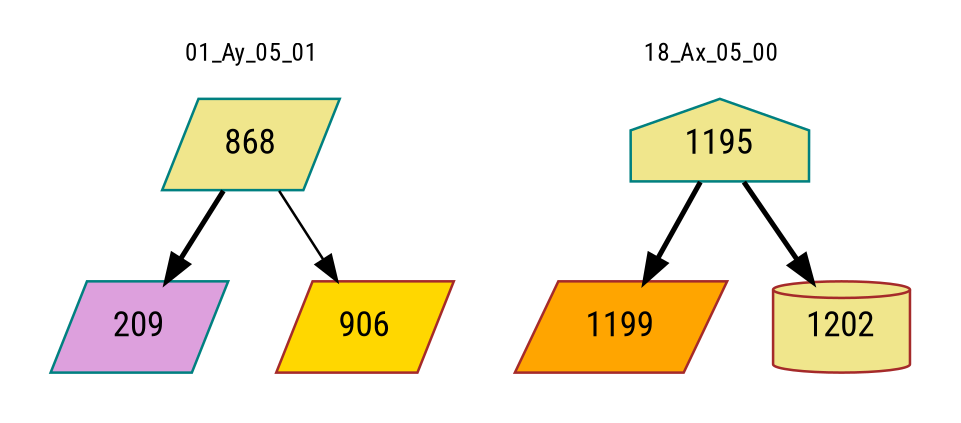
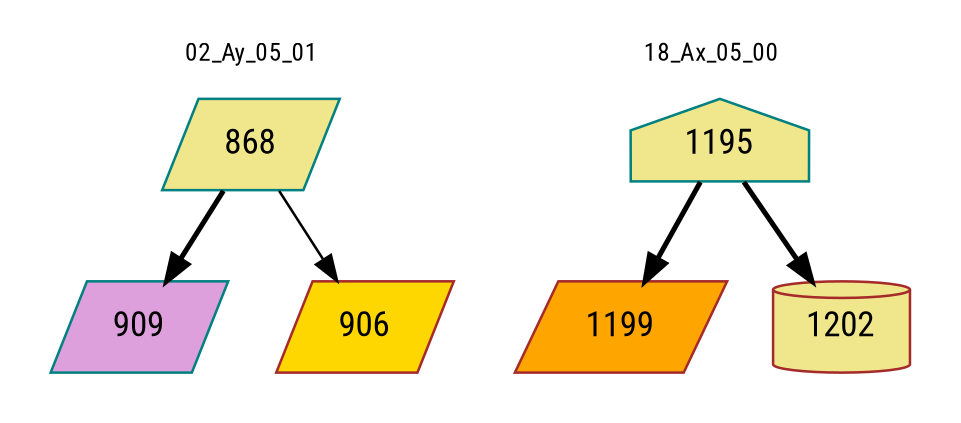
(252, 54) -> (252, 54)
(139, 327) -> (139, 327)
